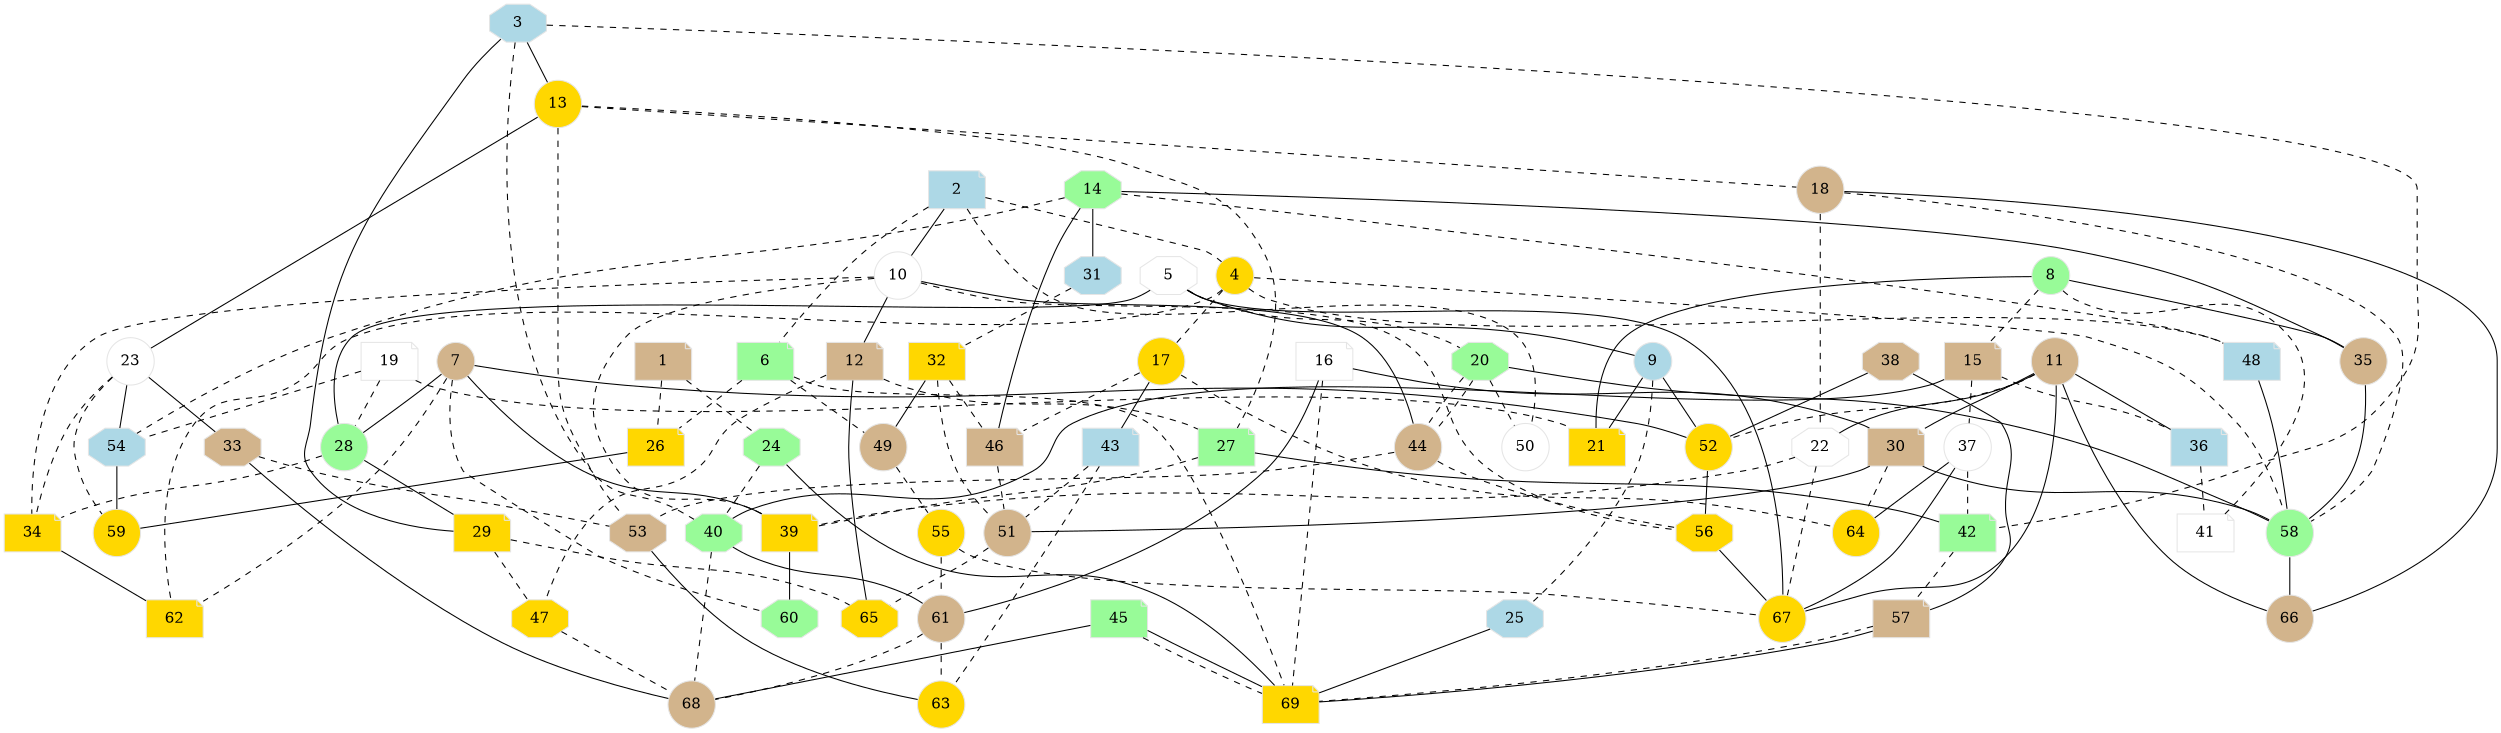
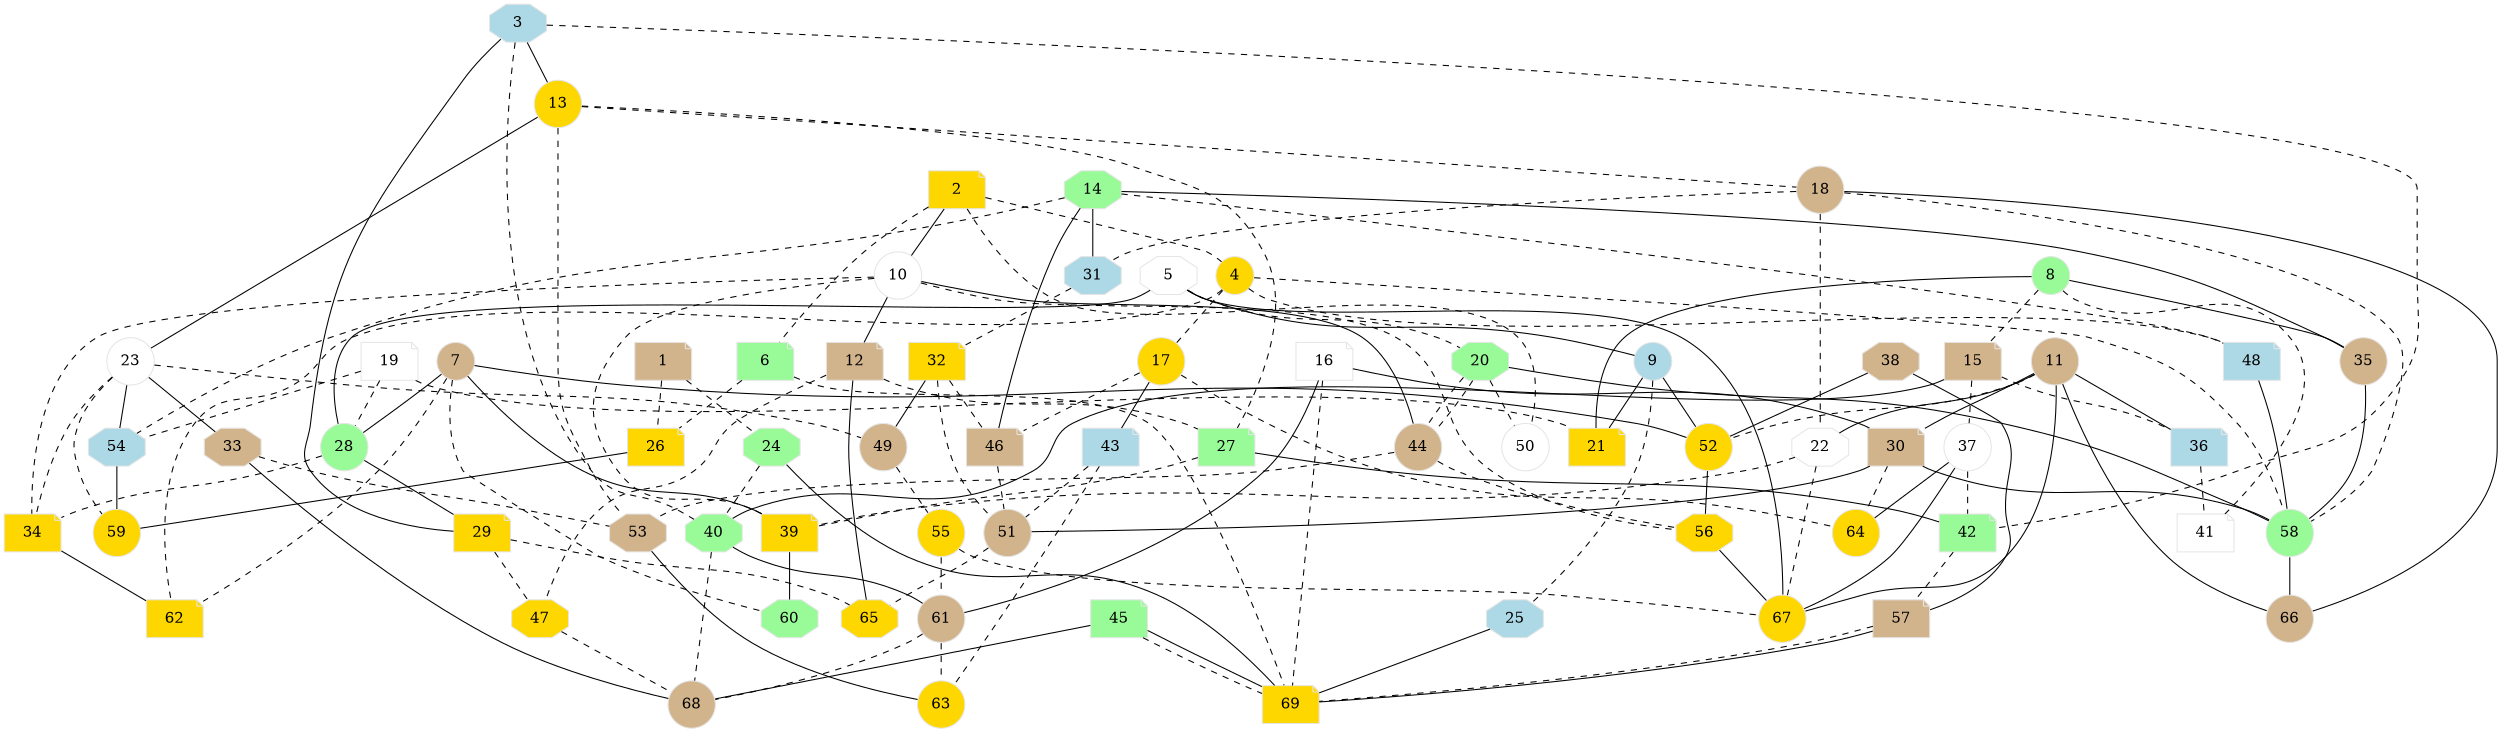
(957, 190) -> (957, 190)
none -> (1434, 210)
(822, 403) -> (527, 395)
